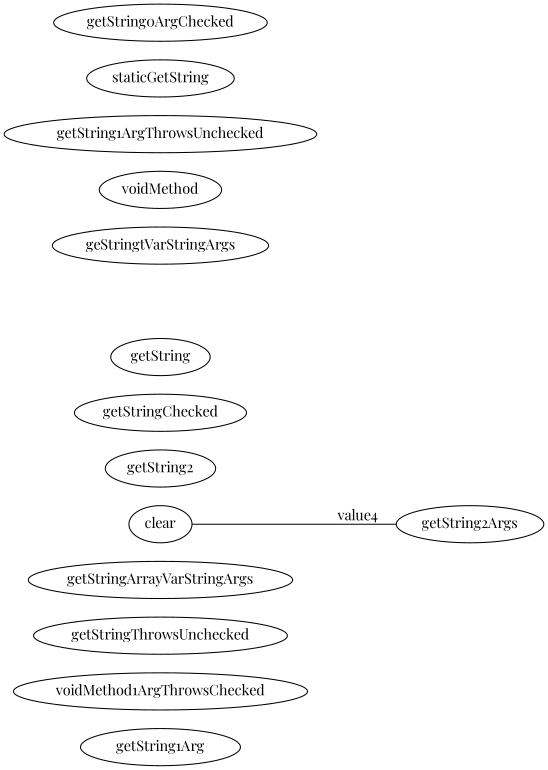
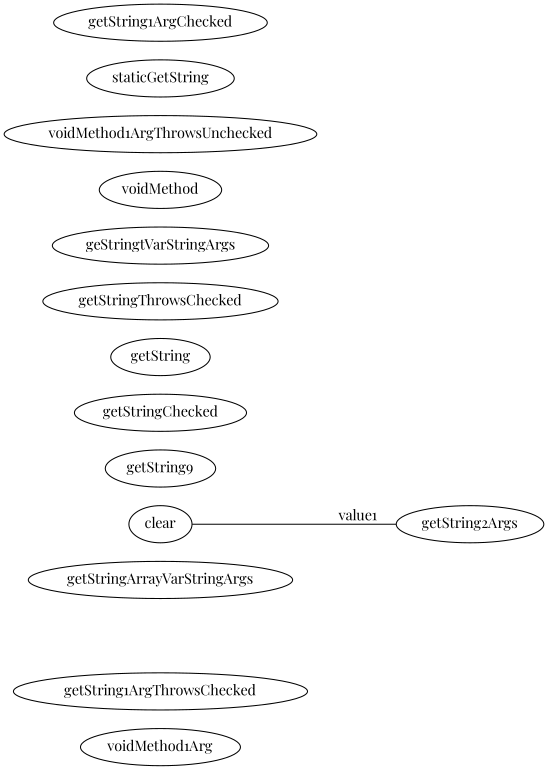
(160, 23) -> (160, 23)
(160, 134) -> (160, 134)
none -> (160, 301)
(160, 469) -> (160, 469)
(357, 516) -> (357, 516)
(160, 636) -> none
(160, 691) -> (160, 691)
(160, 747) -> (160, 747)
